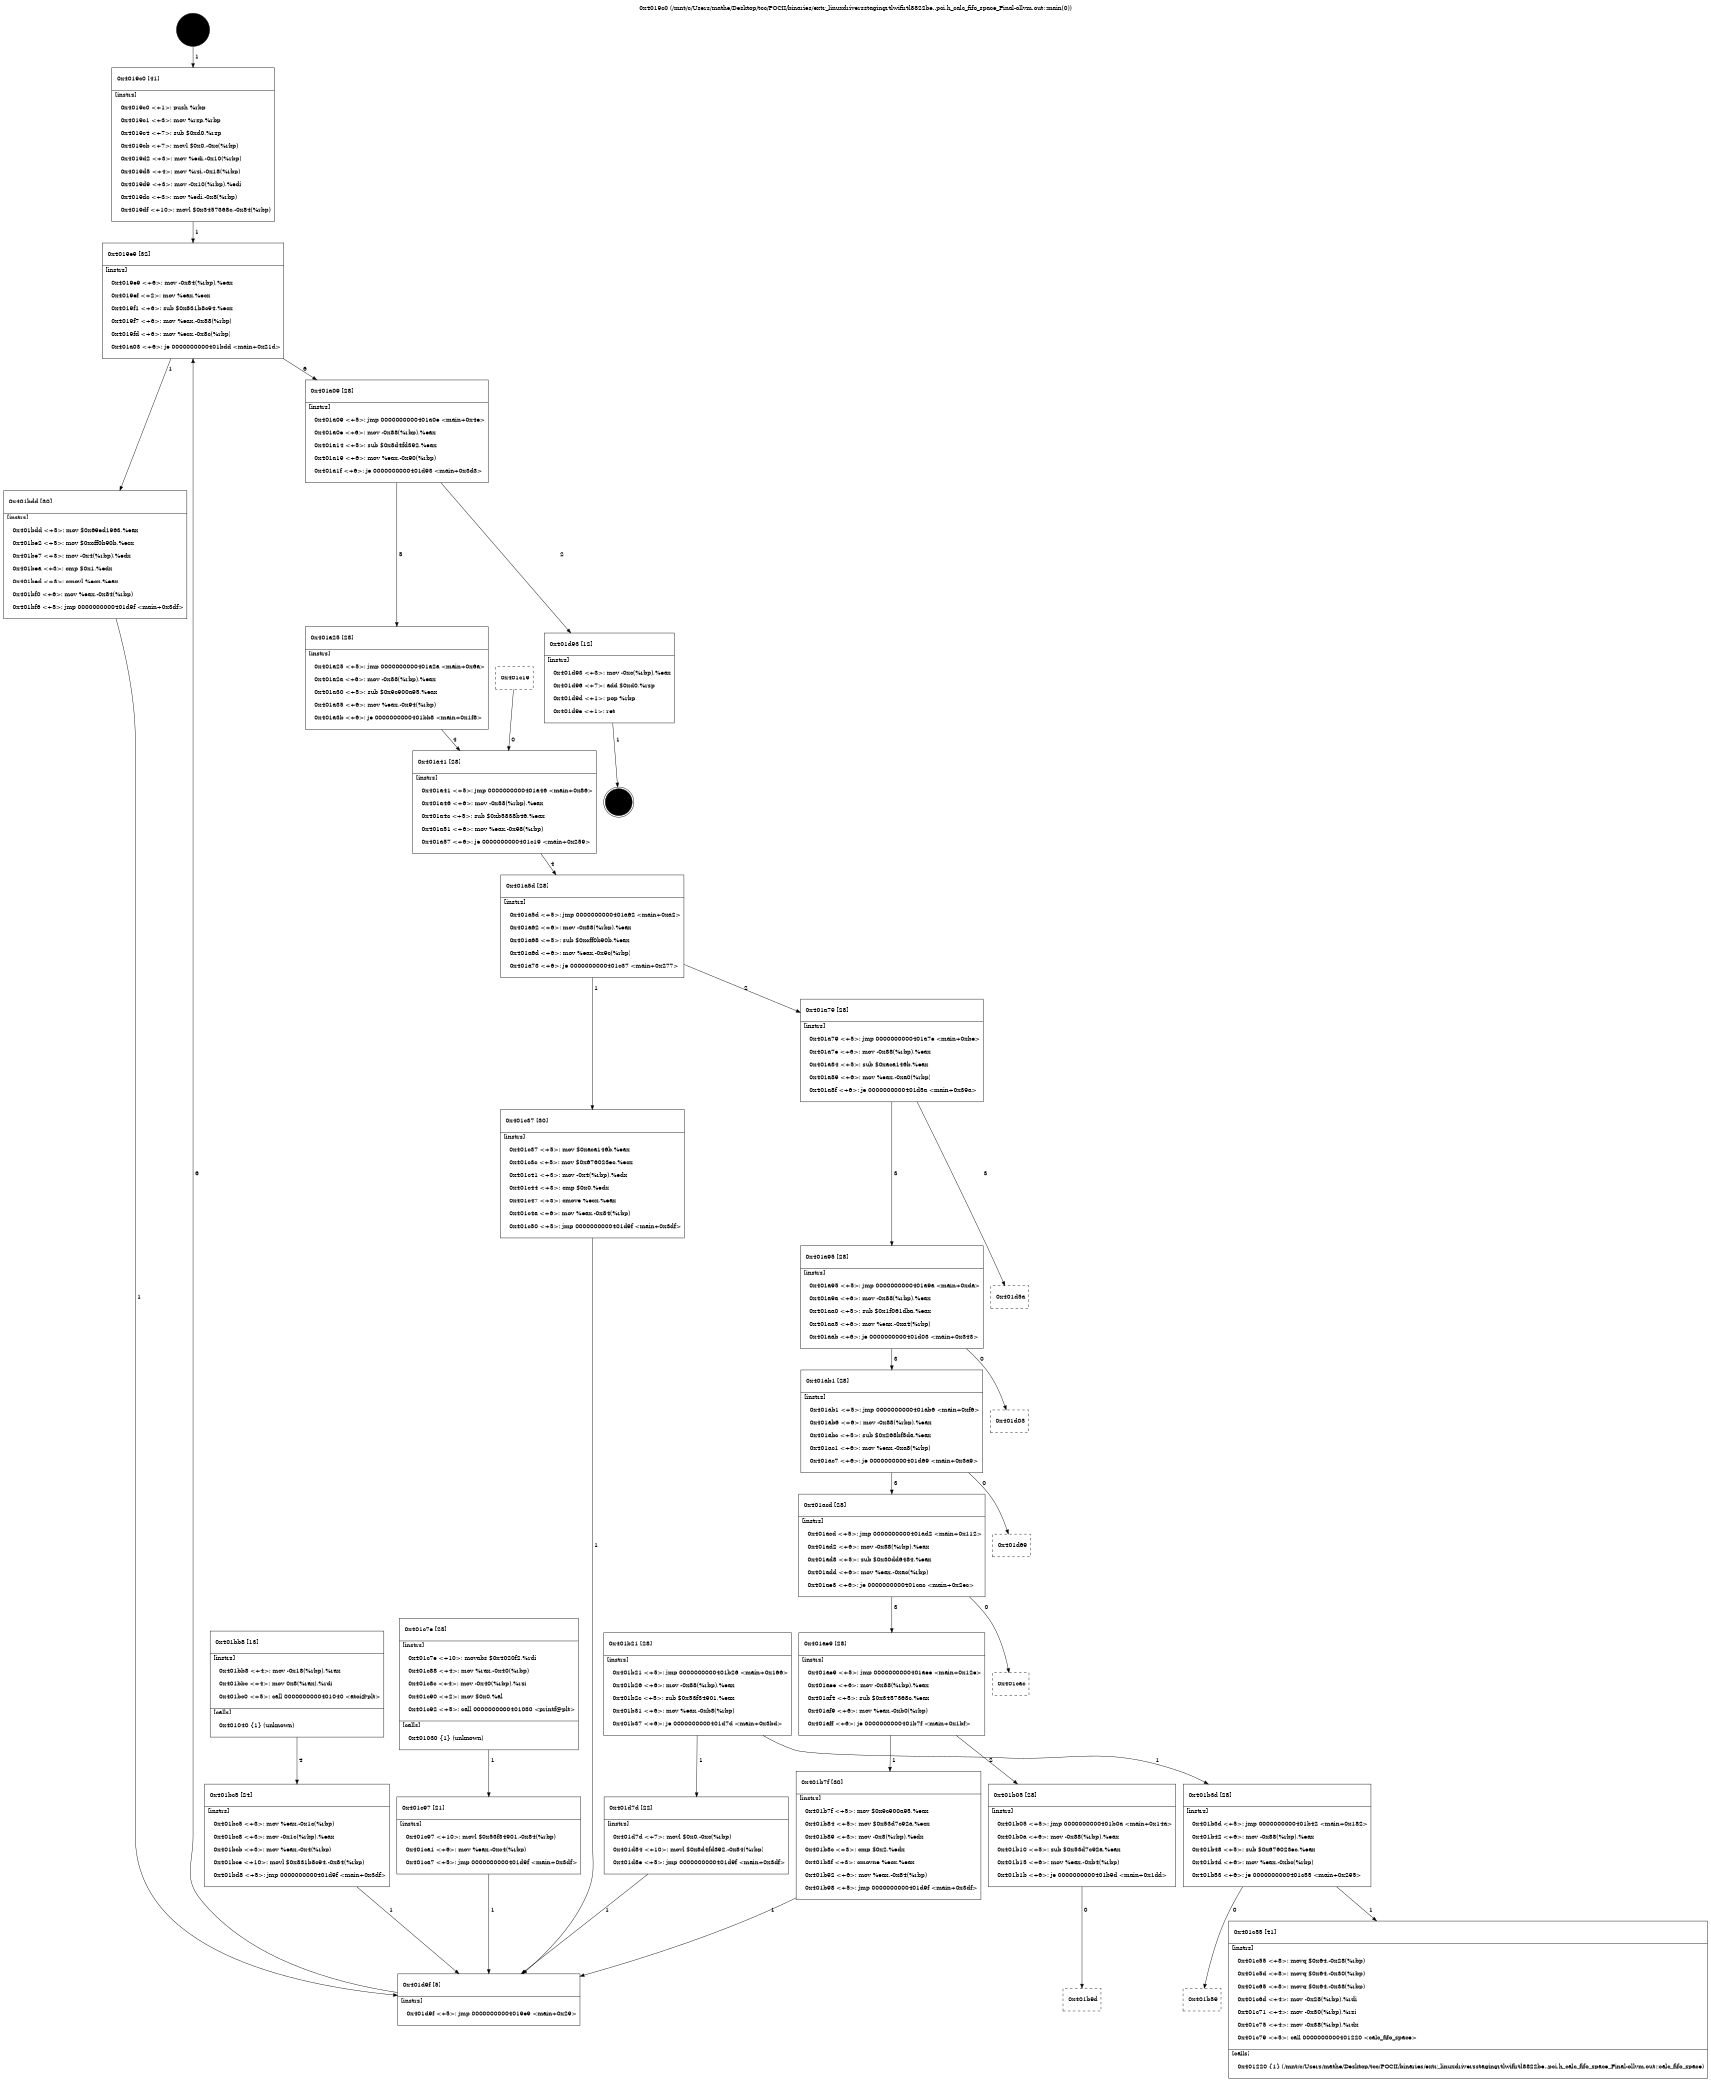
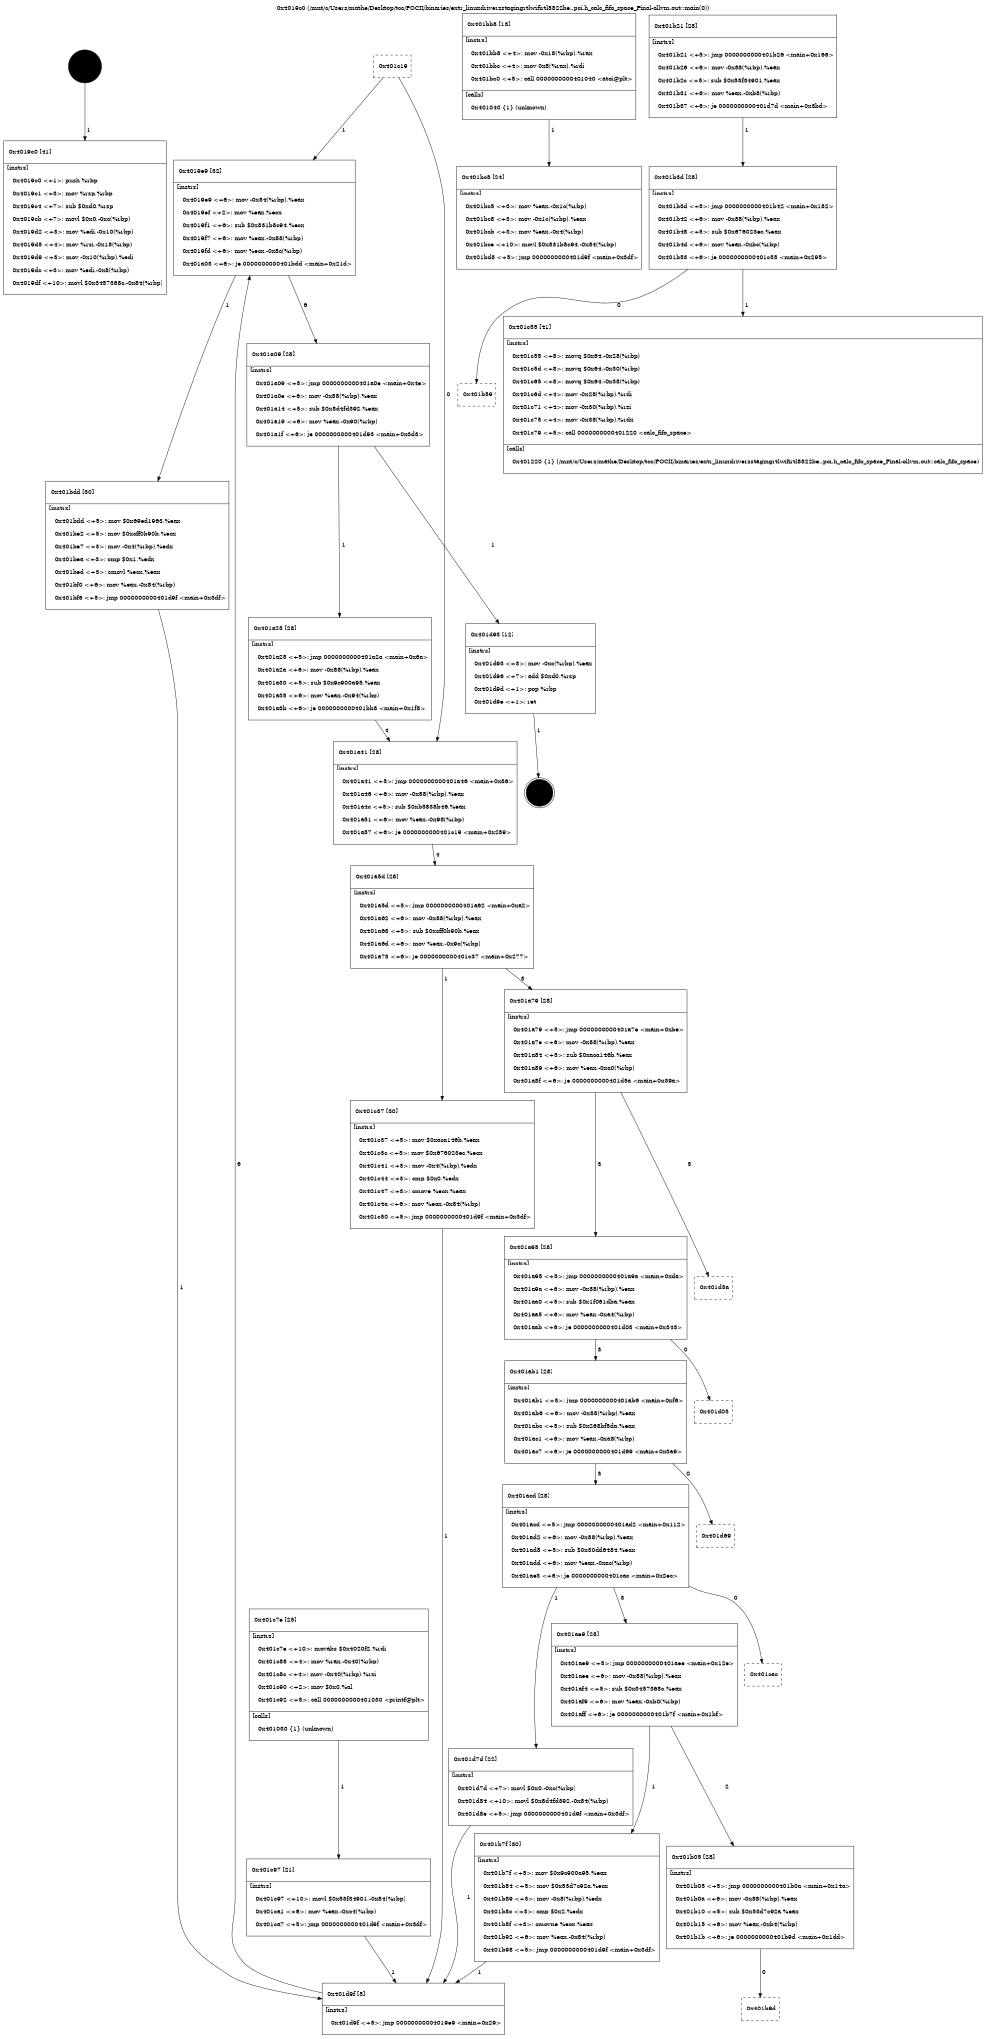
(193, 230) -> (349, 117)
(400, 555) -> (343, 545)
(561, 555) -> (492, 545)
(745, 988) -> (522, 979)
(300, 1761) -> (552, 130)
(697, 1764) -> (537, 1664)
(406, 1929) -> none
